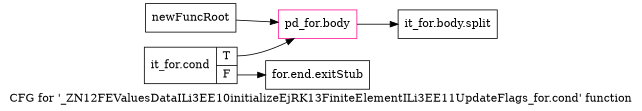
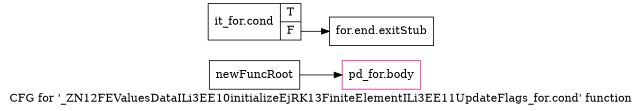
(448, 24) -> none
(263, 52) -> none
